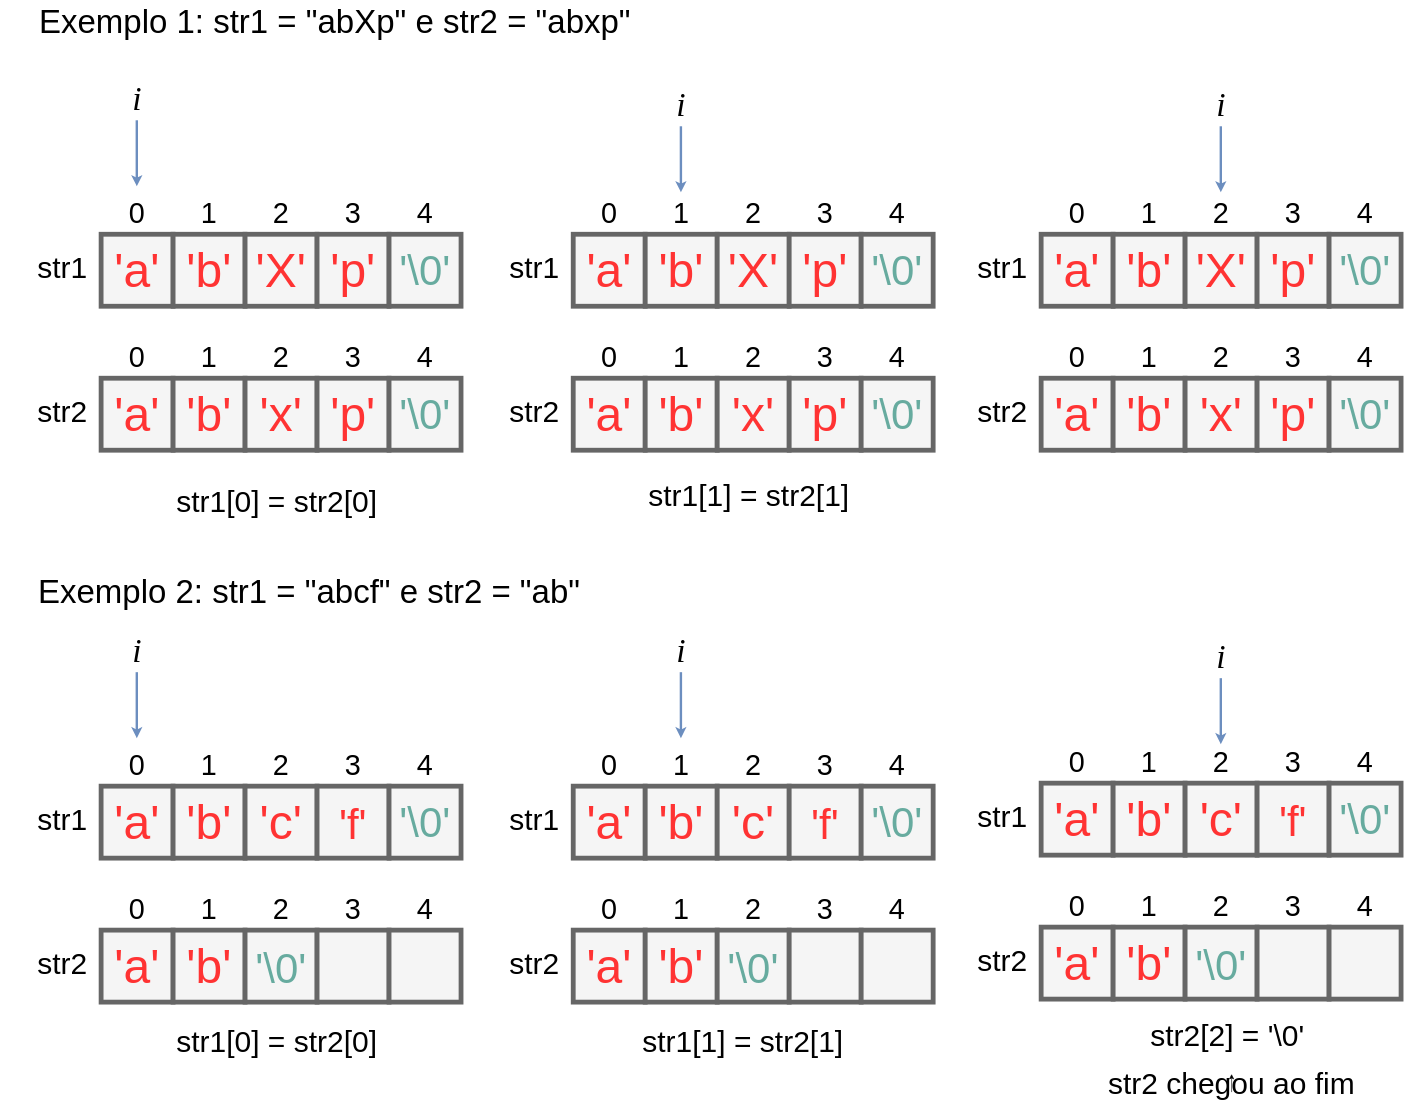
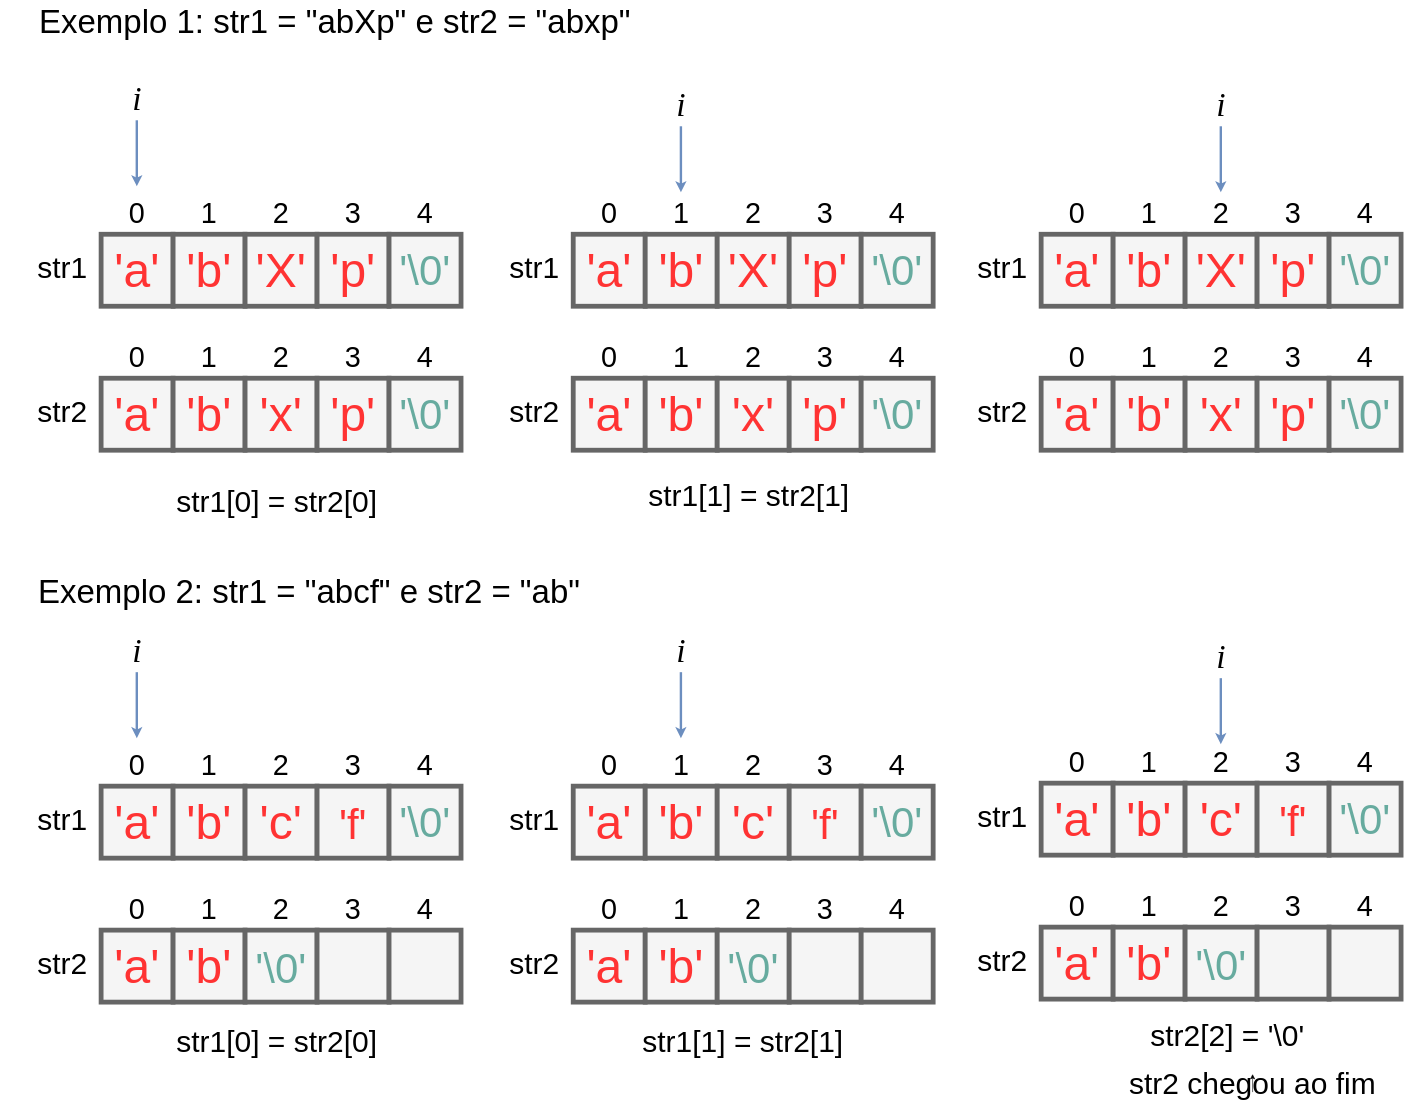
(1232, 1083) -> (1253, 1083)
